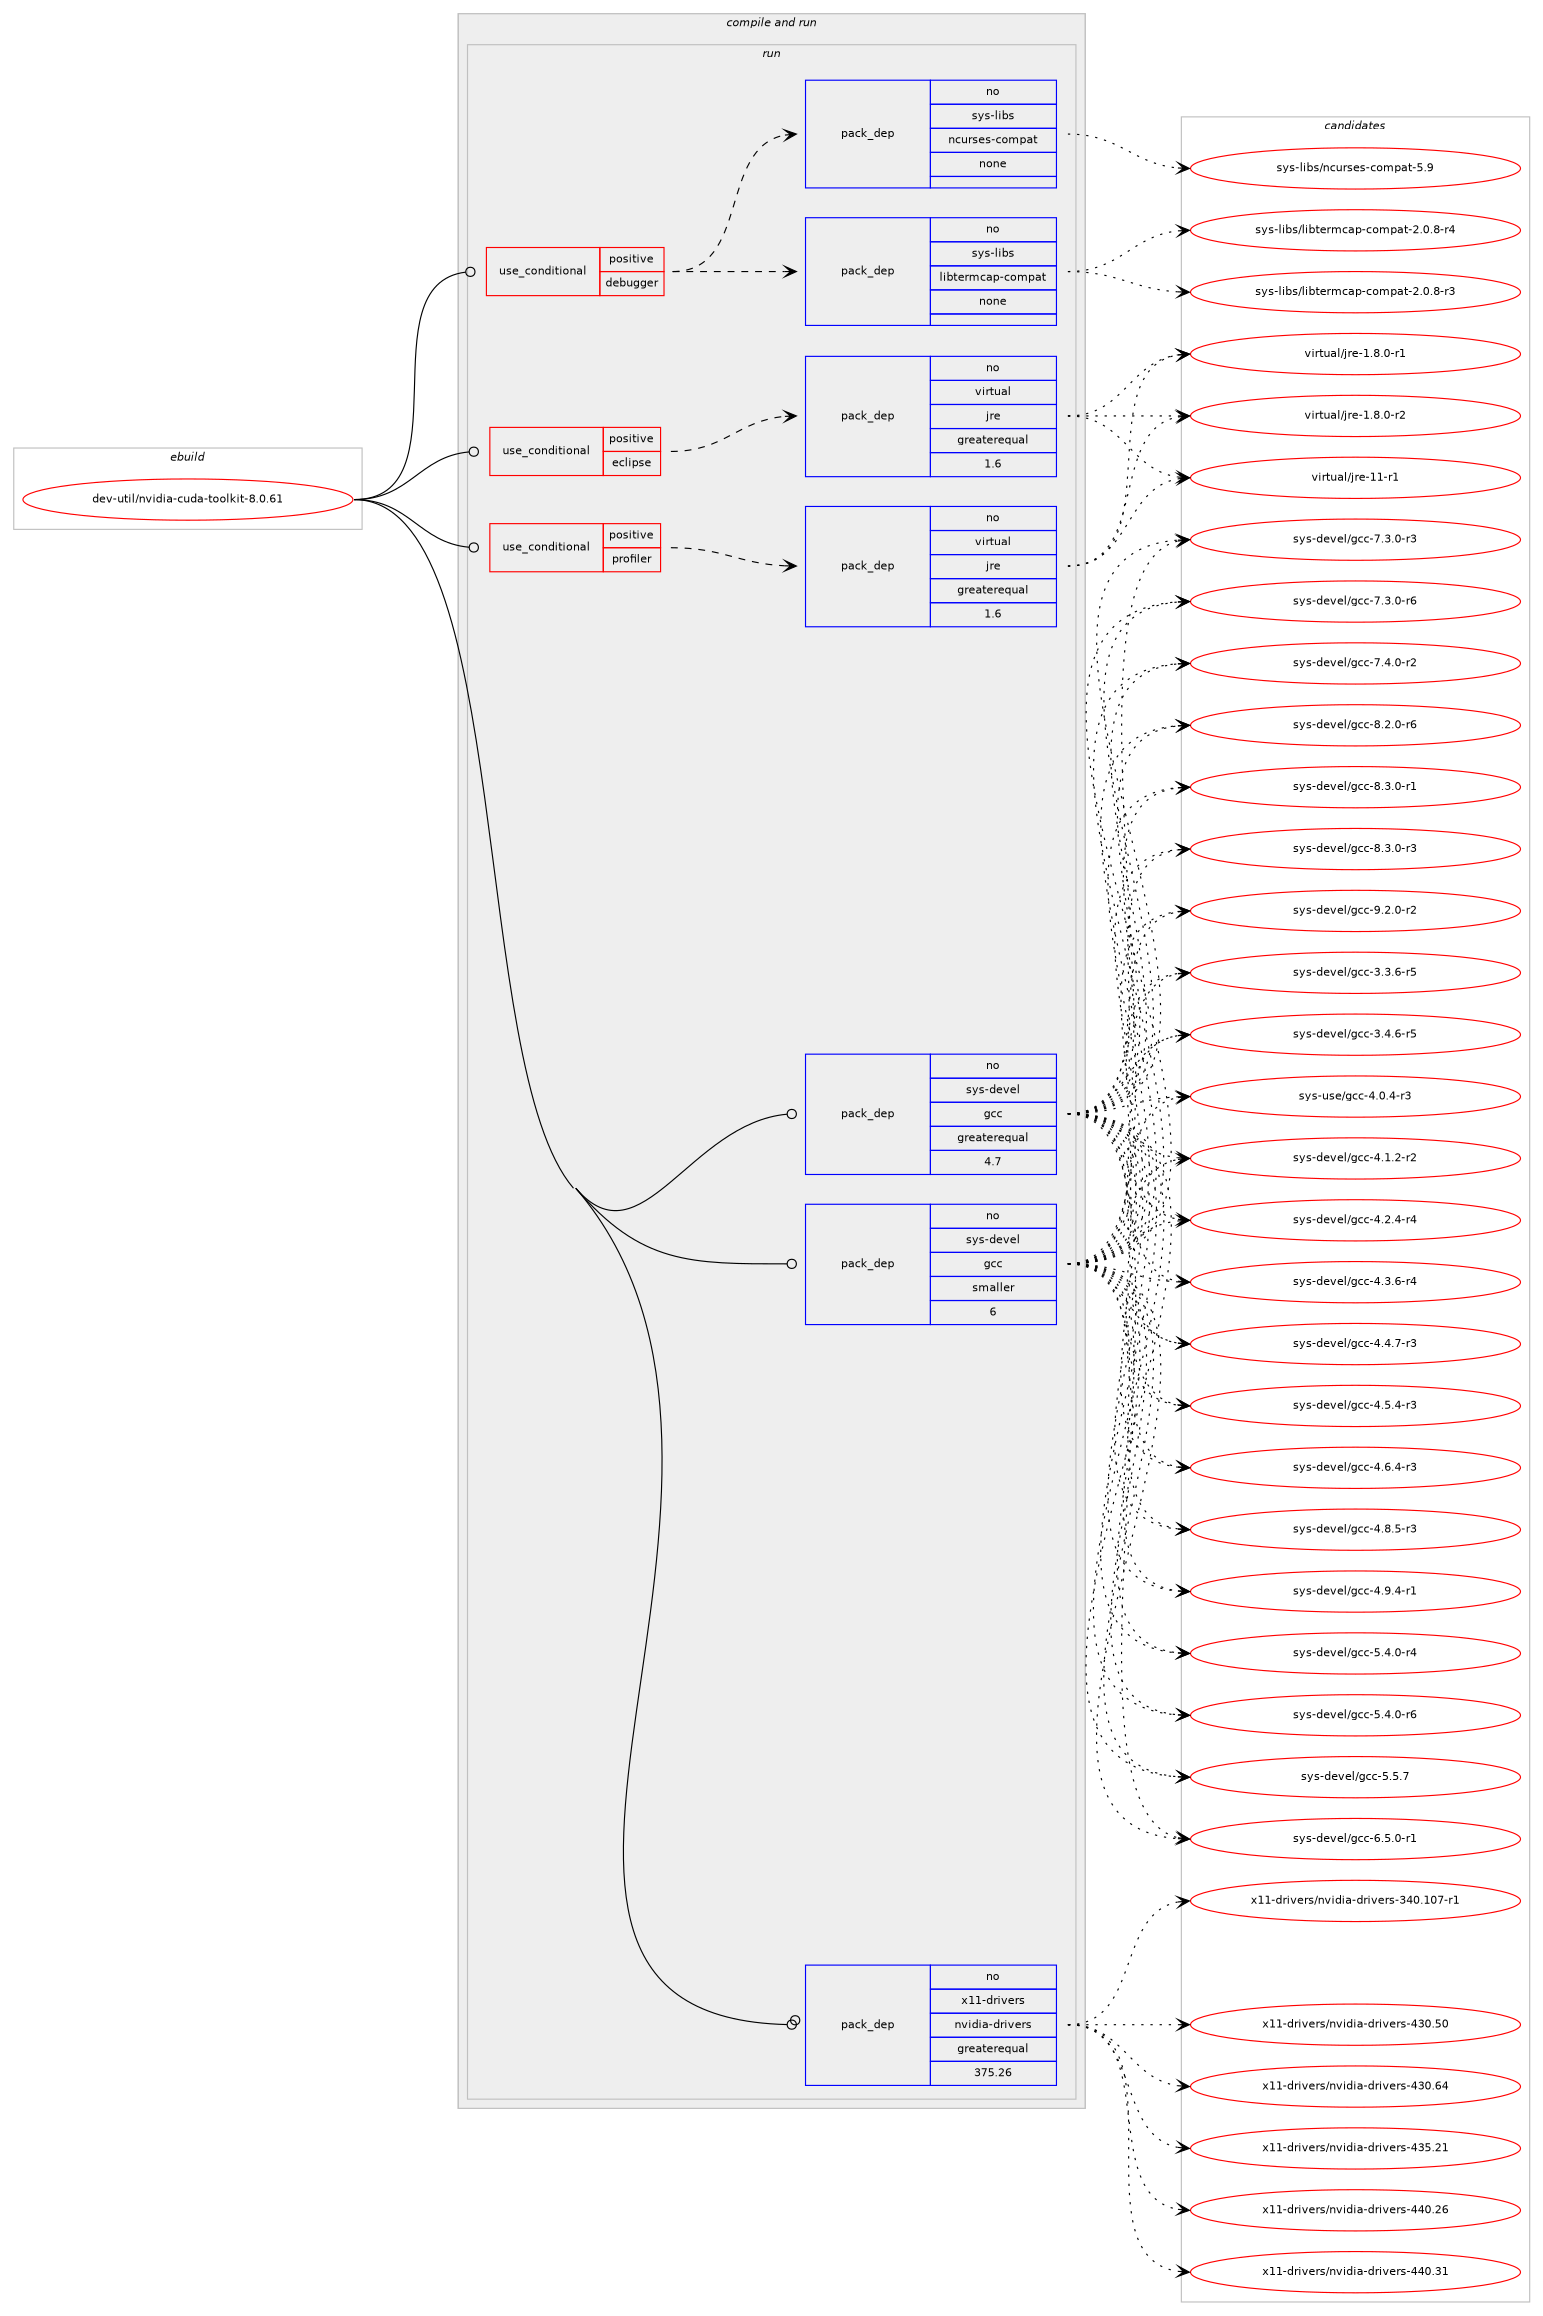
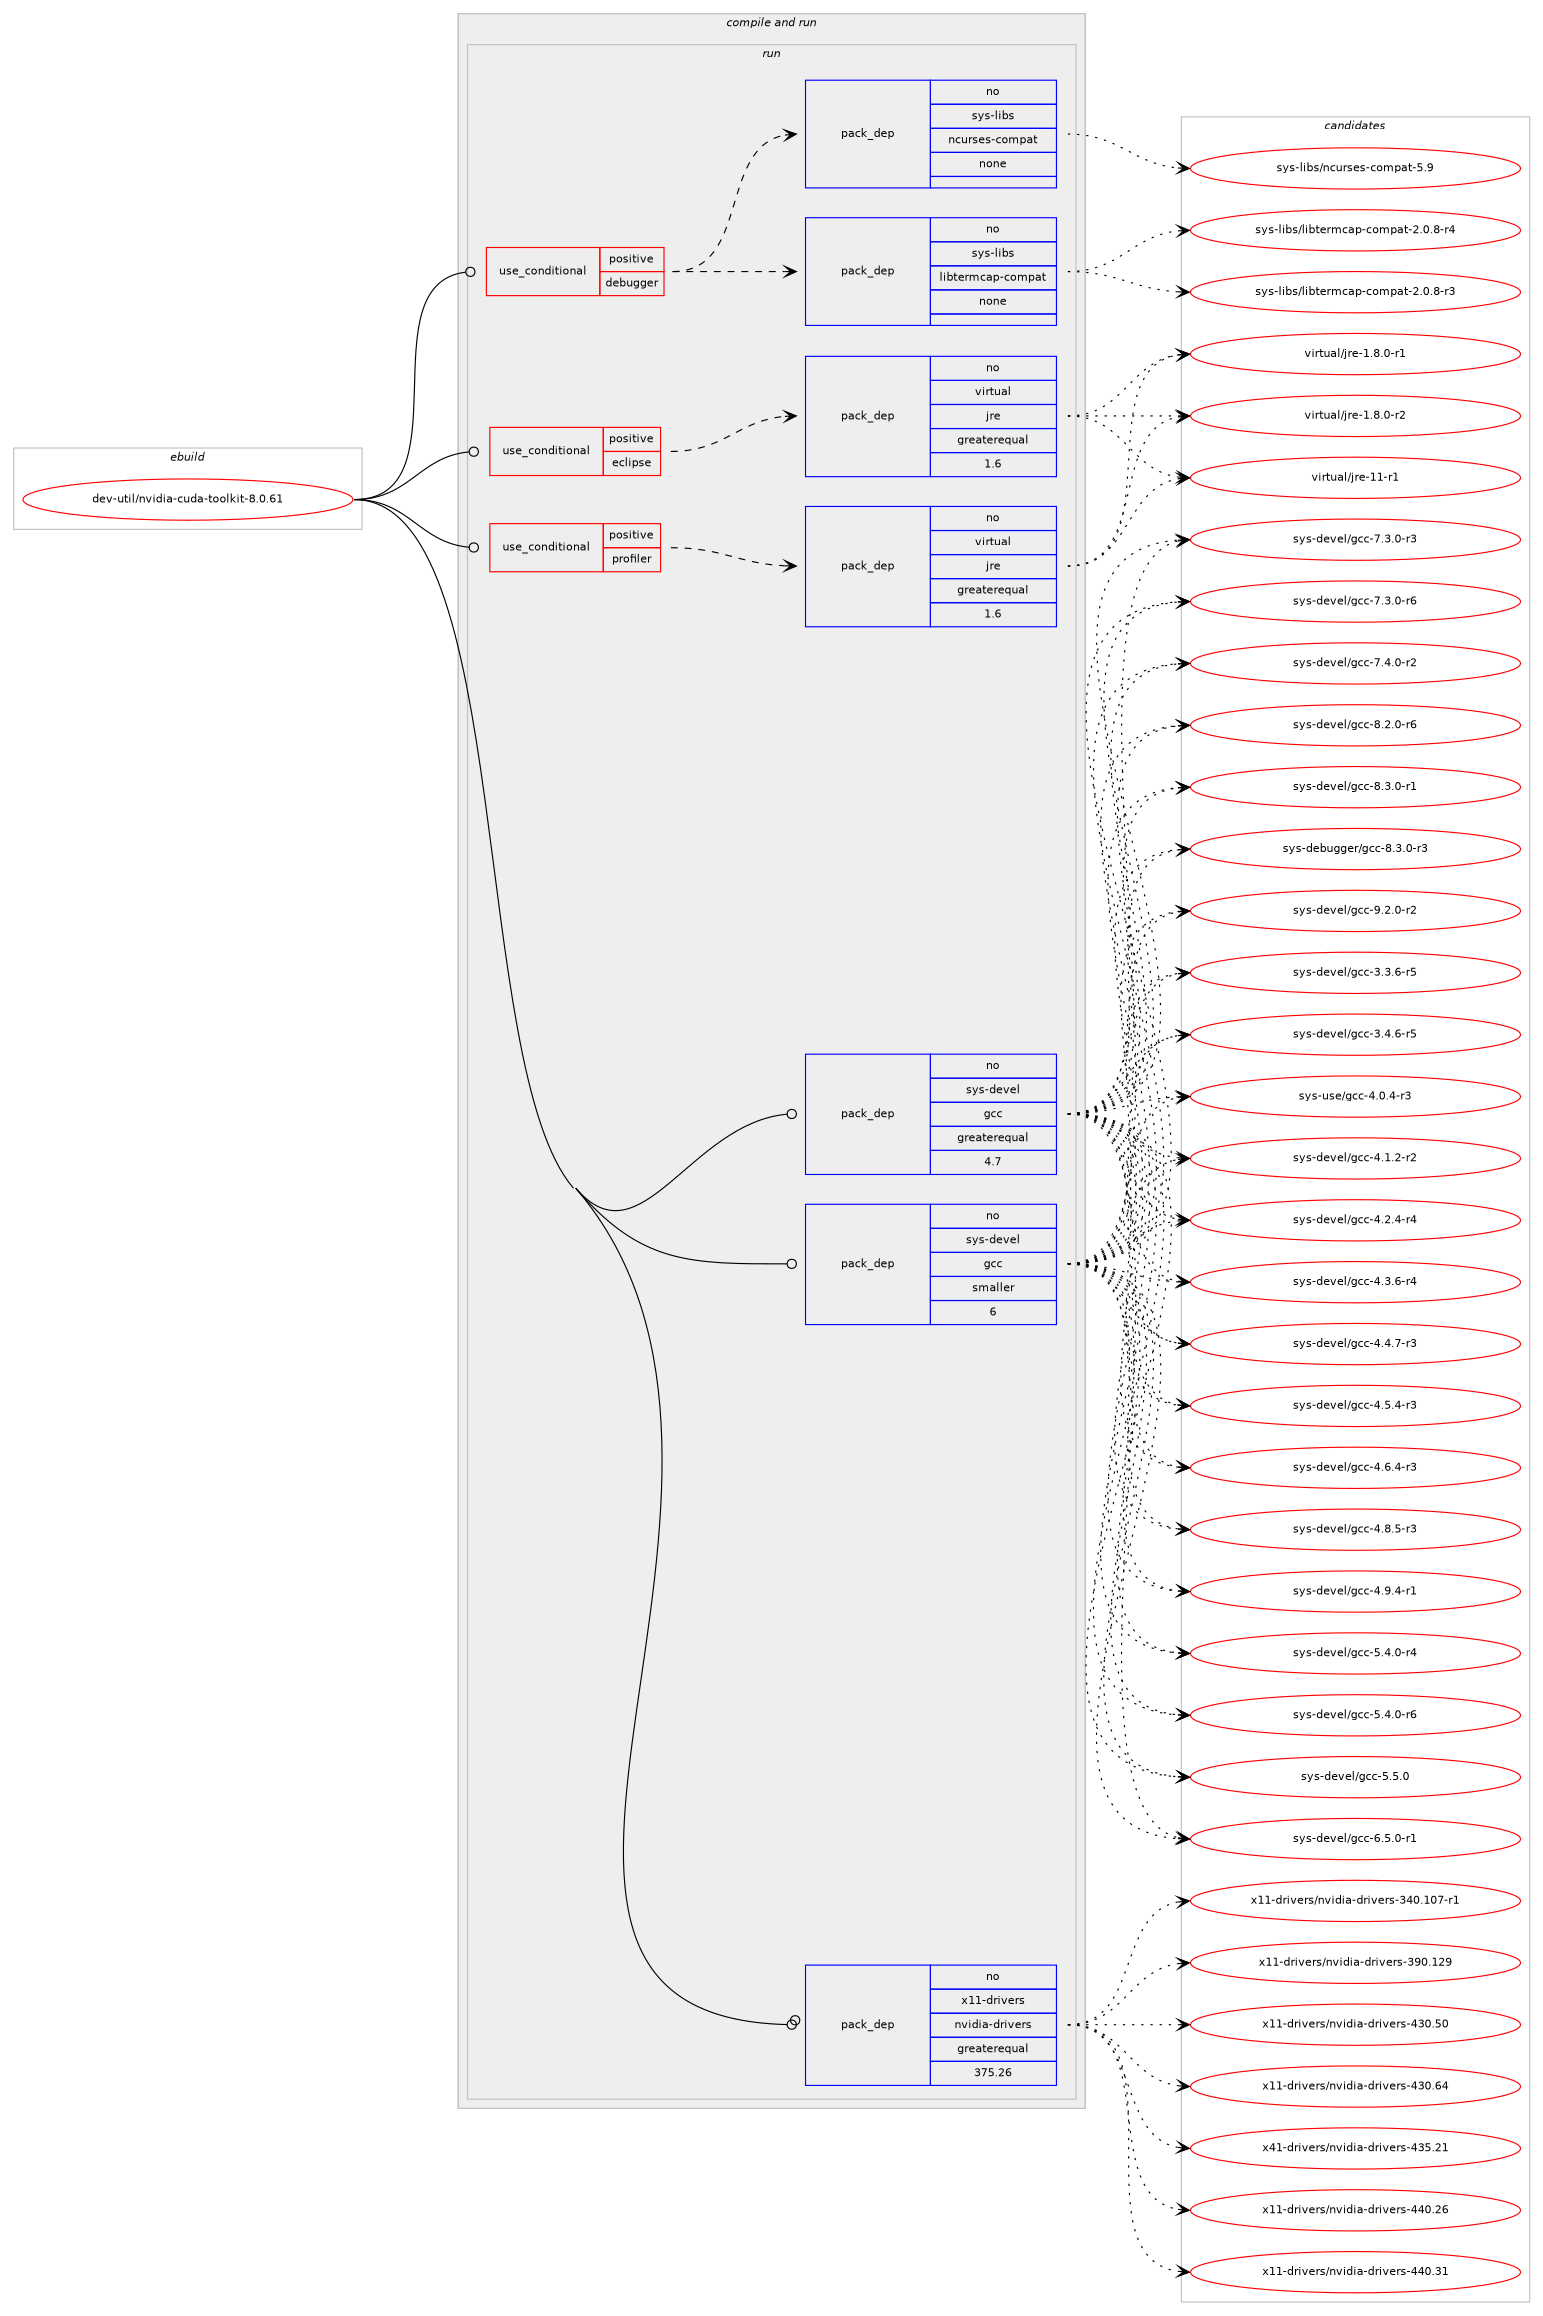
(1356, 849) -> (1356, 849)
(1356, 1777) -> (1356, 1777)
none -> (1356, 1963)
(1356, 2148) -> (1356, 2148)
